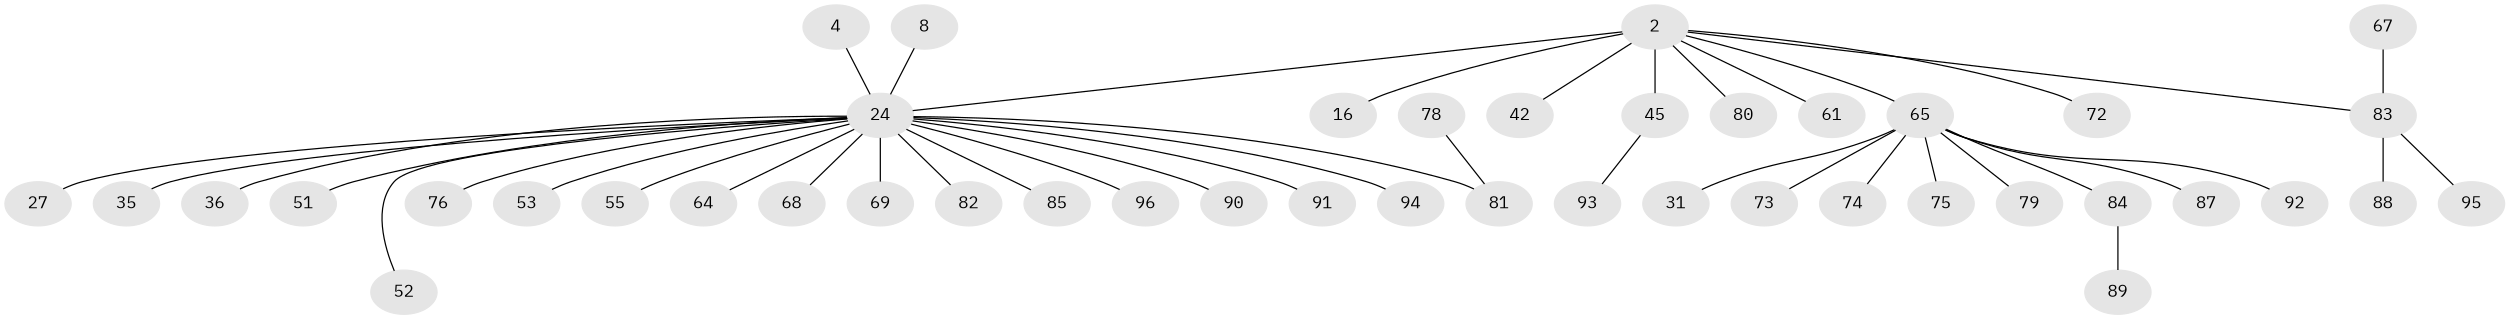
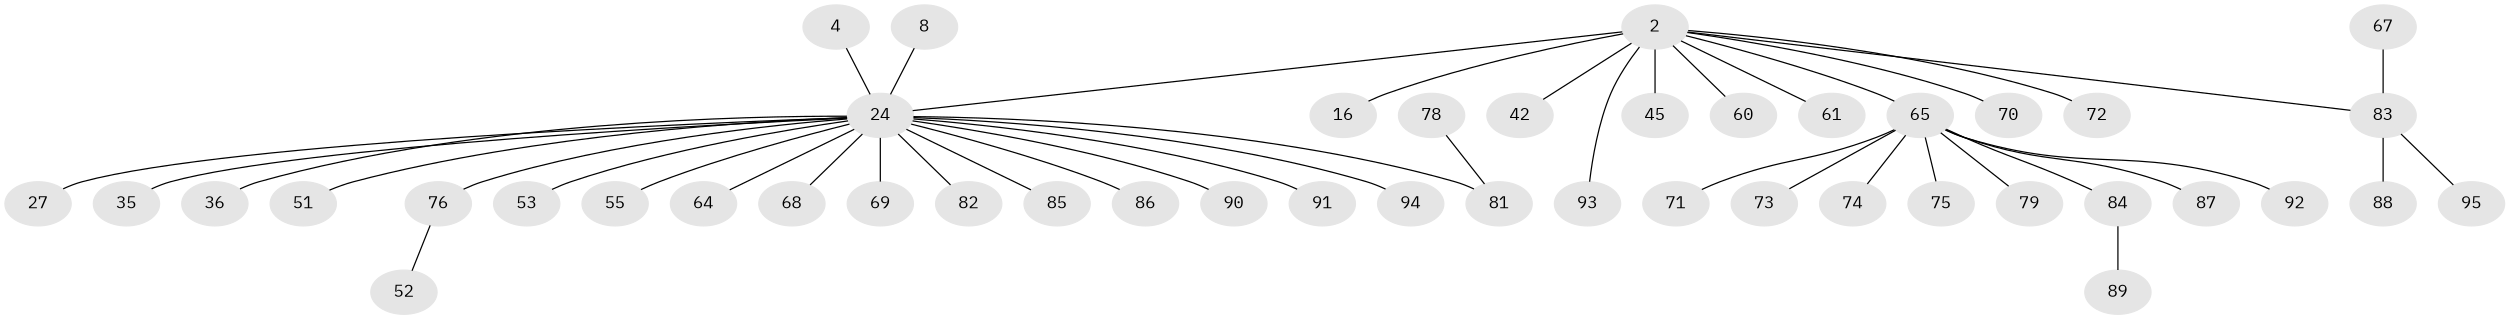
(1743, 115) -> (1743, 115)
none -> (2009, 115)
(572, 142) -> (421, 248)
(1621, 160) -> (1605, 111)
(1146, 204) -> (1146, 204)
(1676, 204) -> (1676, 204)
